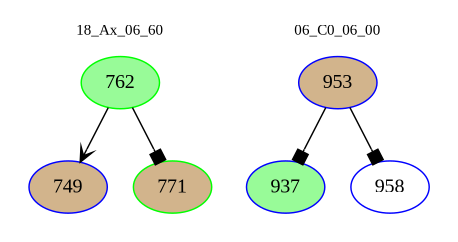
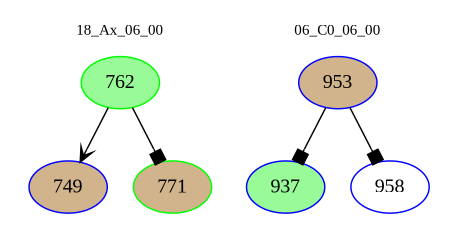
(120, 31) -> (120, 31)
